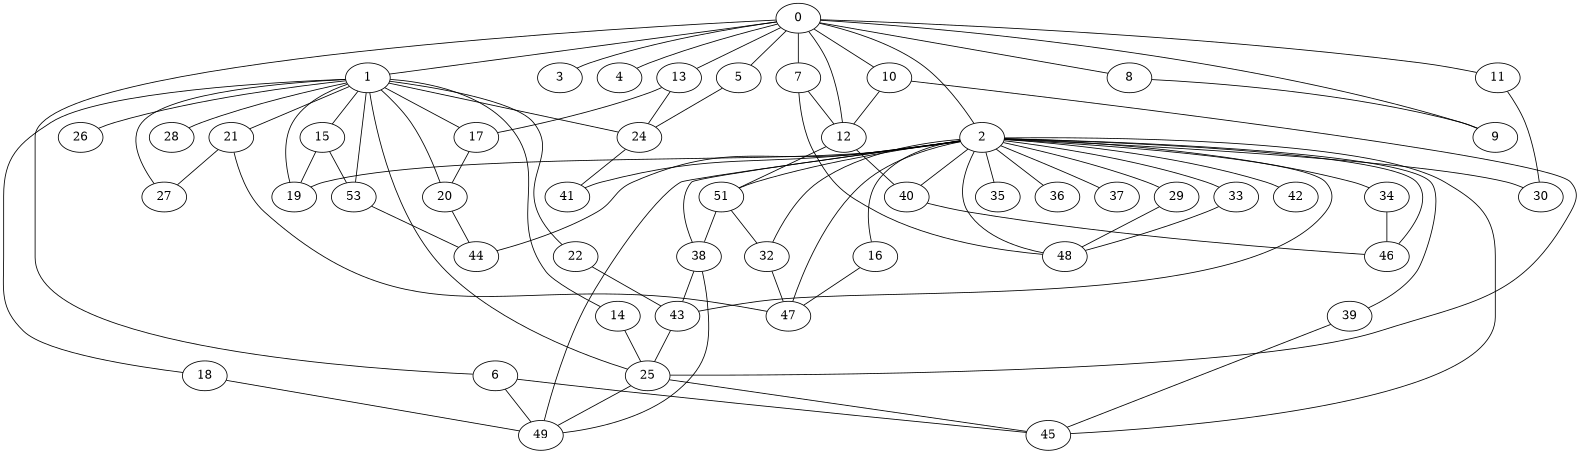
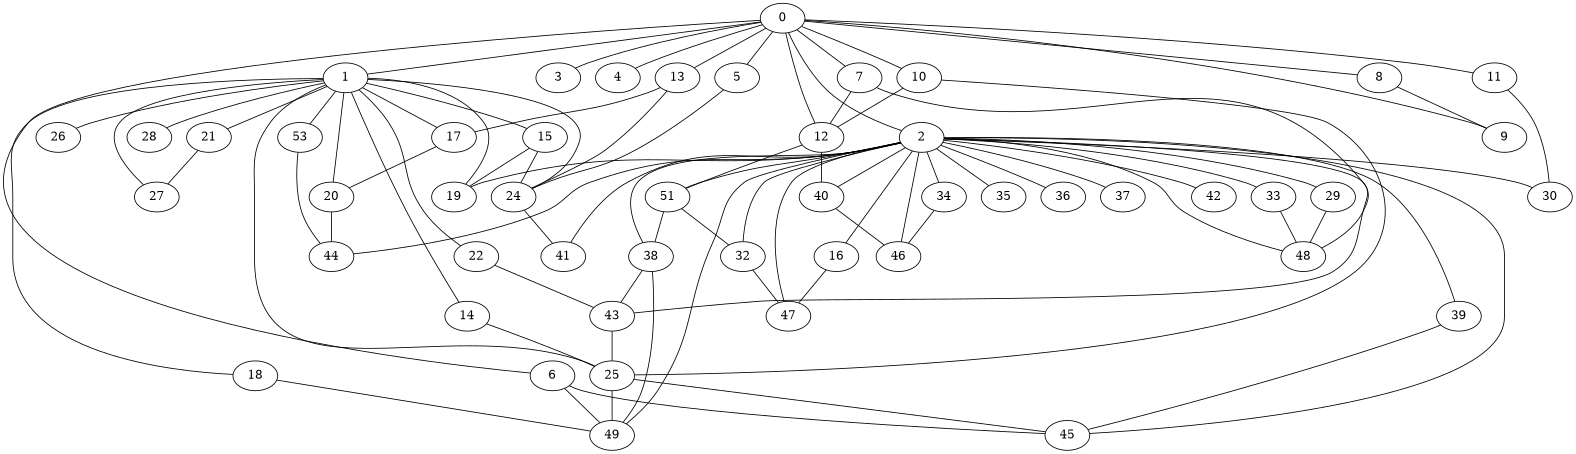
(338, 167) -> (530, 166)
(457, 295) -> none
